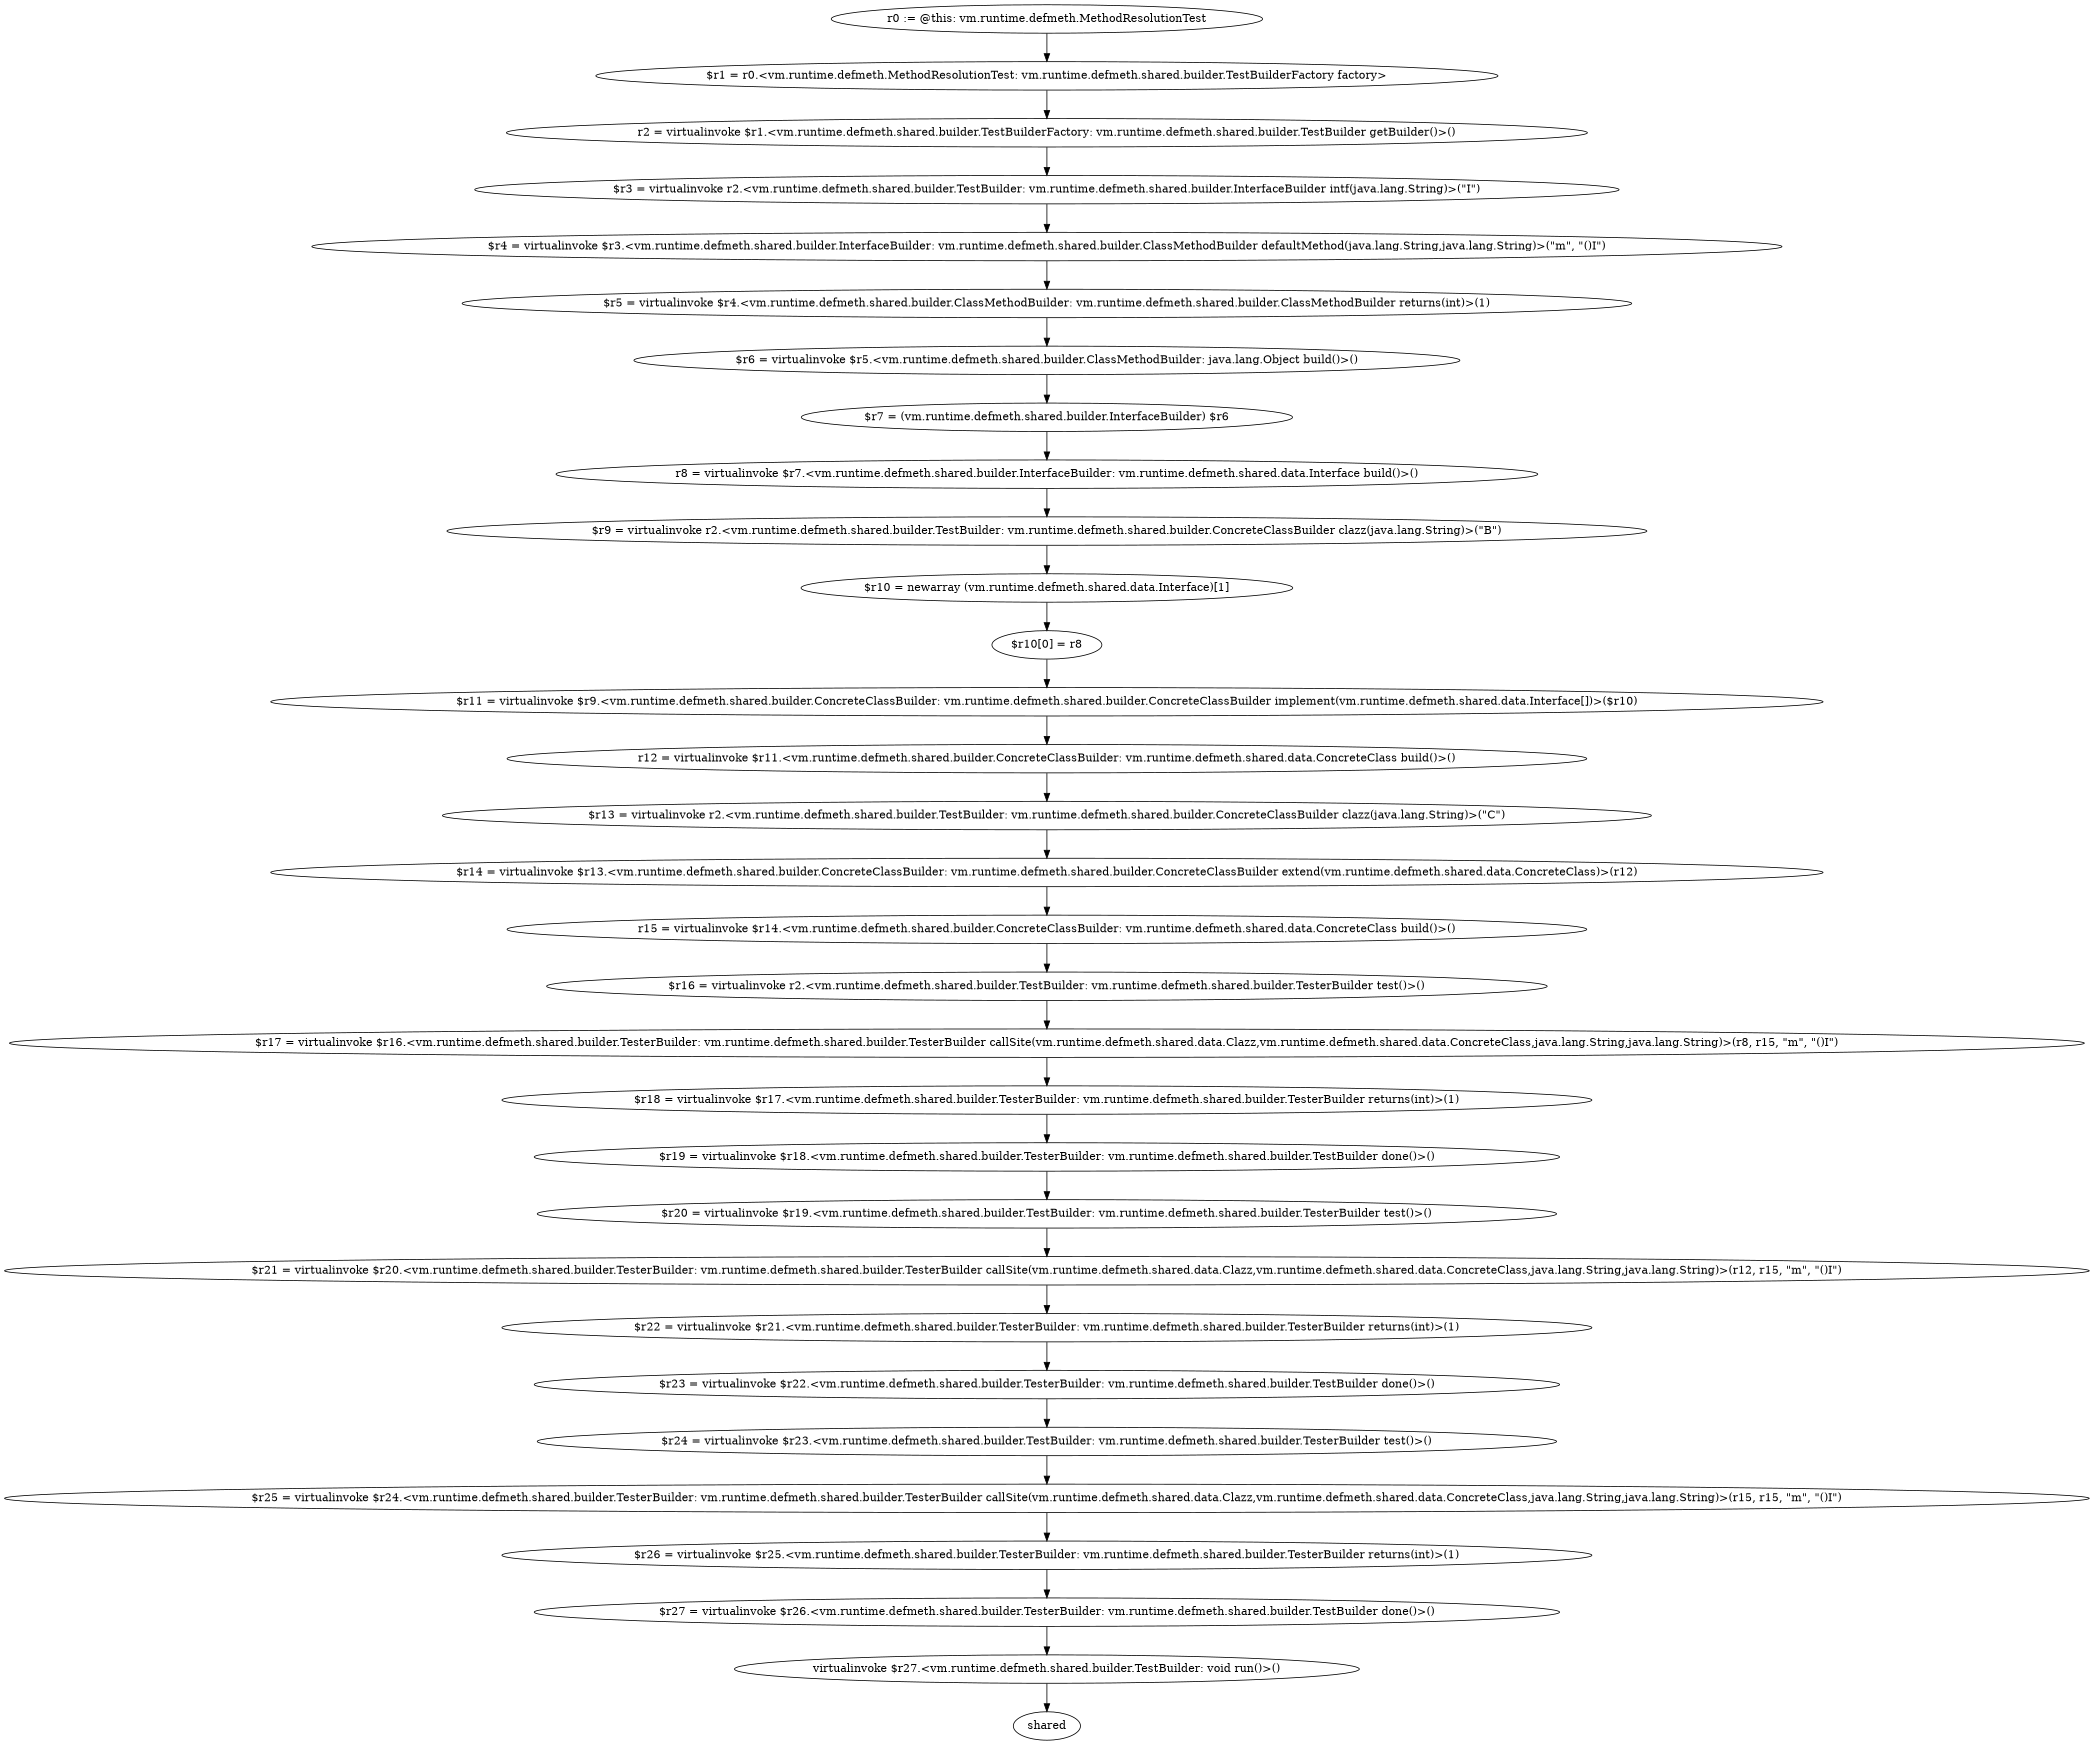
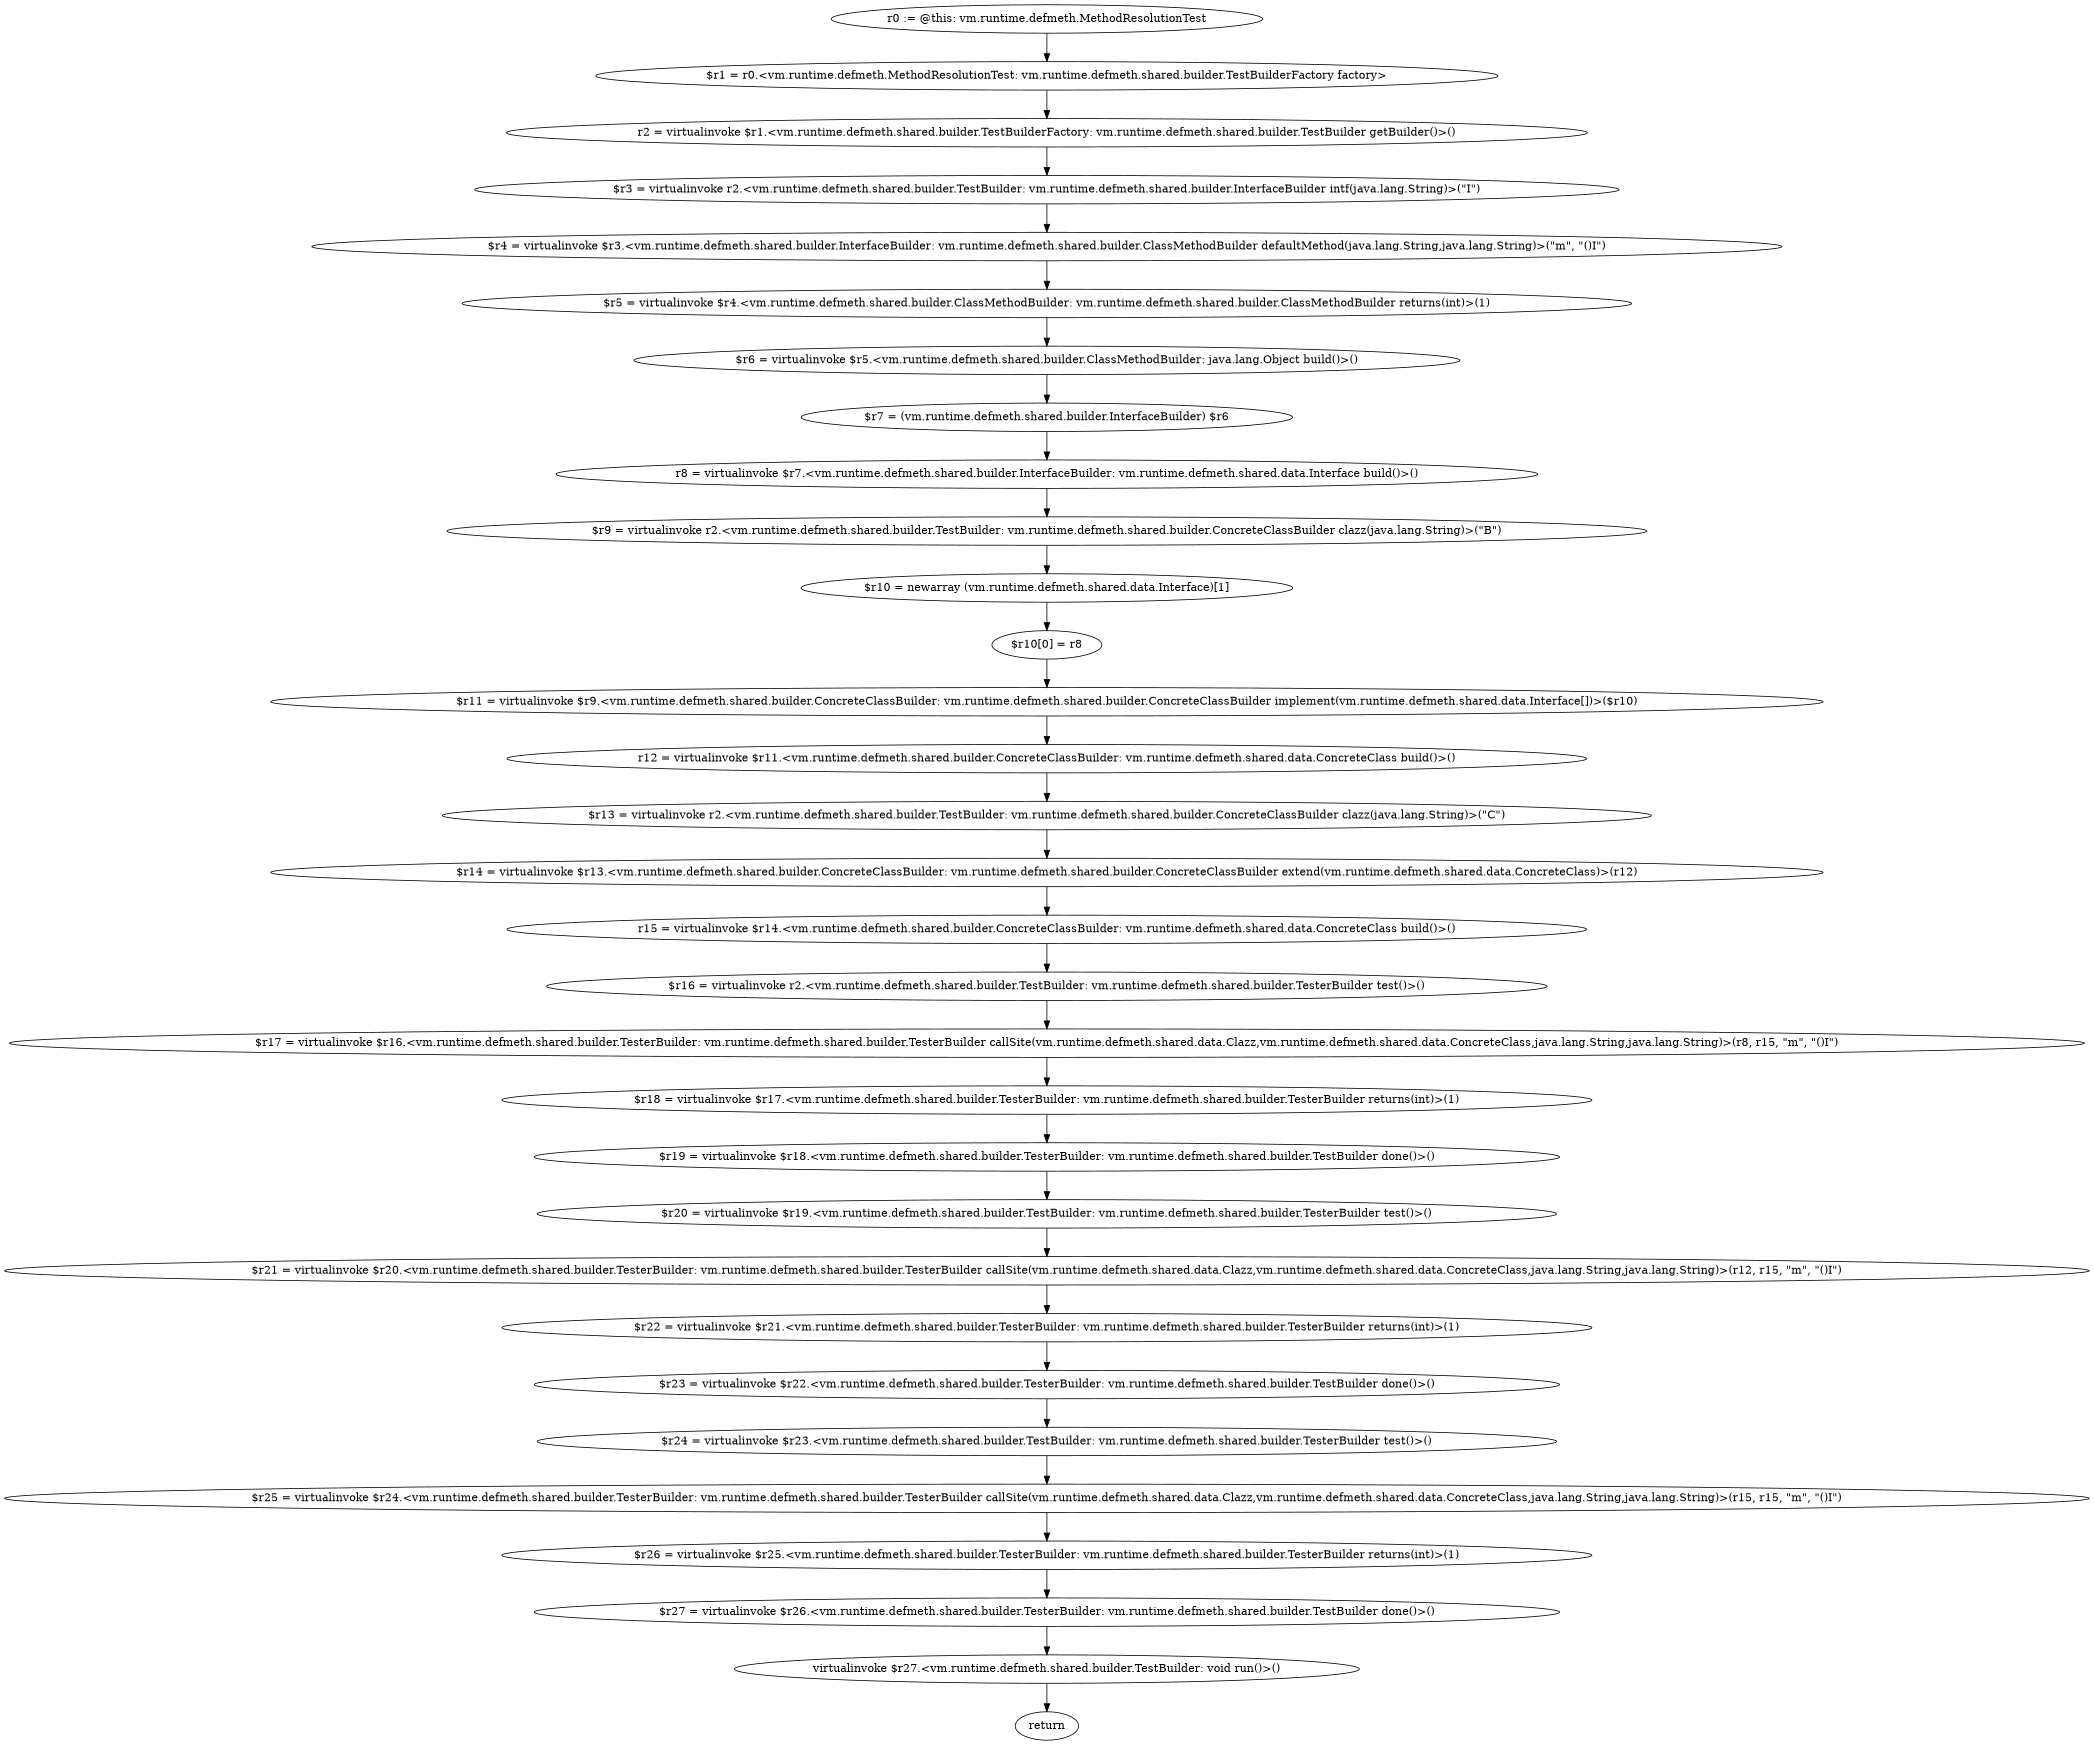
(1047, 1726) -> (1047, 1726)
